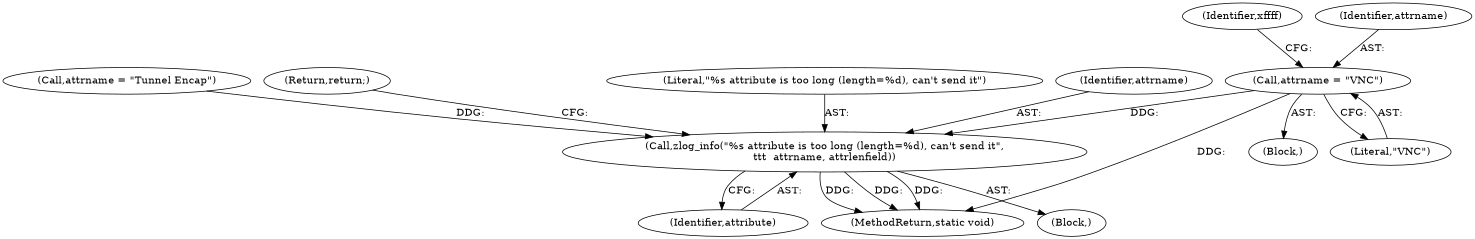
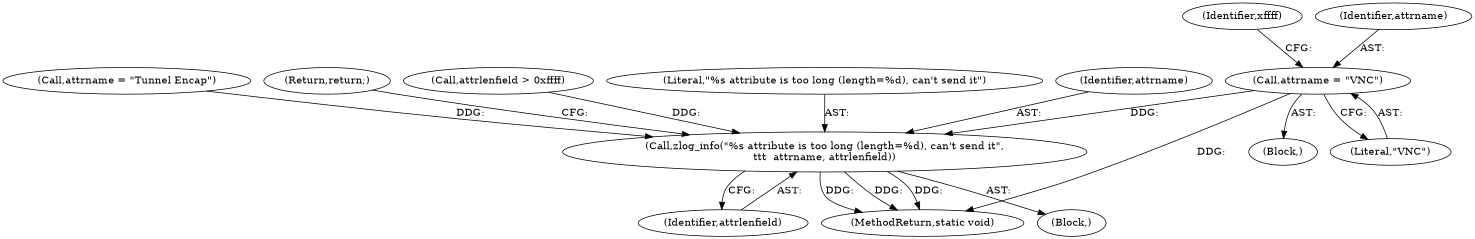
none -> (498, 81)
(723, 223) -> (723, 223)
